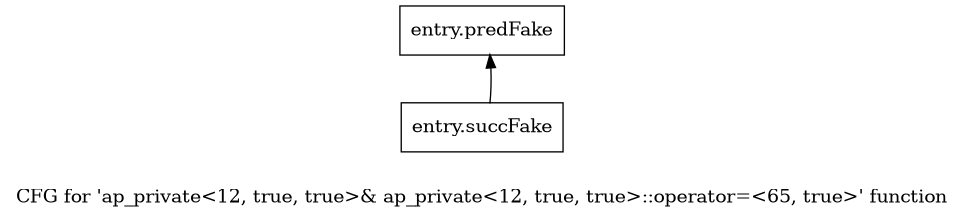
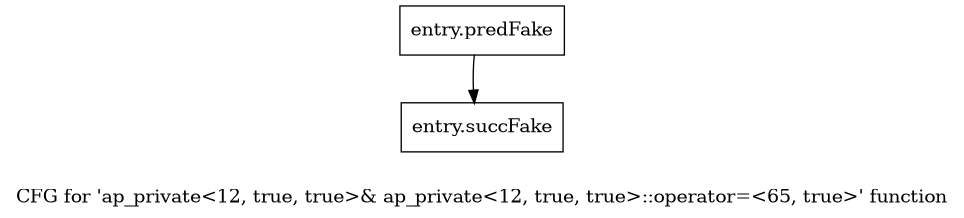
(491, 86) -> (473, 72)
